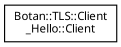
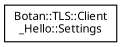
(61, 23) -> (61, 23)
